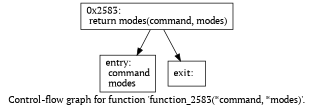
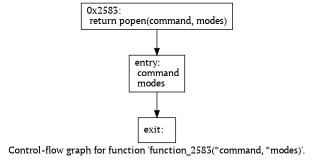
(157, 21) -> (157, 21)
(170, 42) -> (157, 101)
